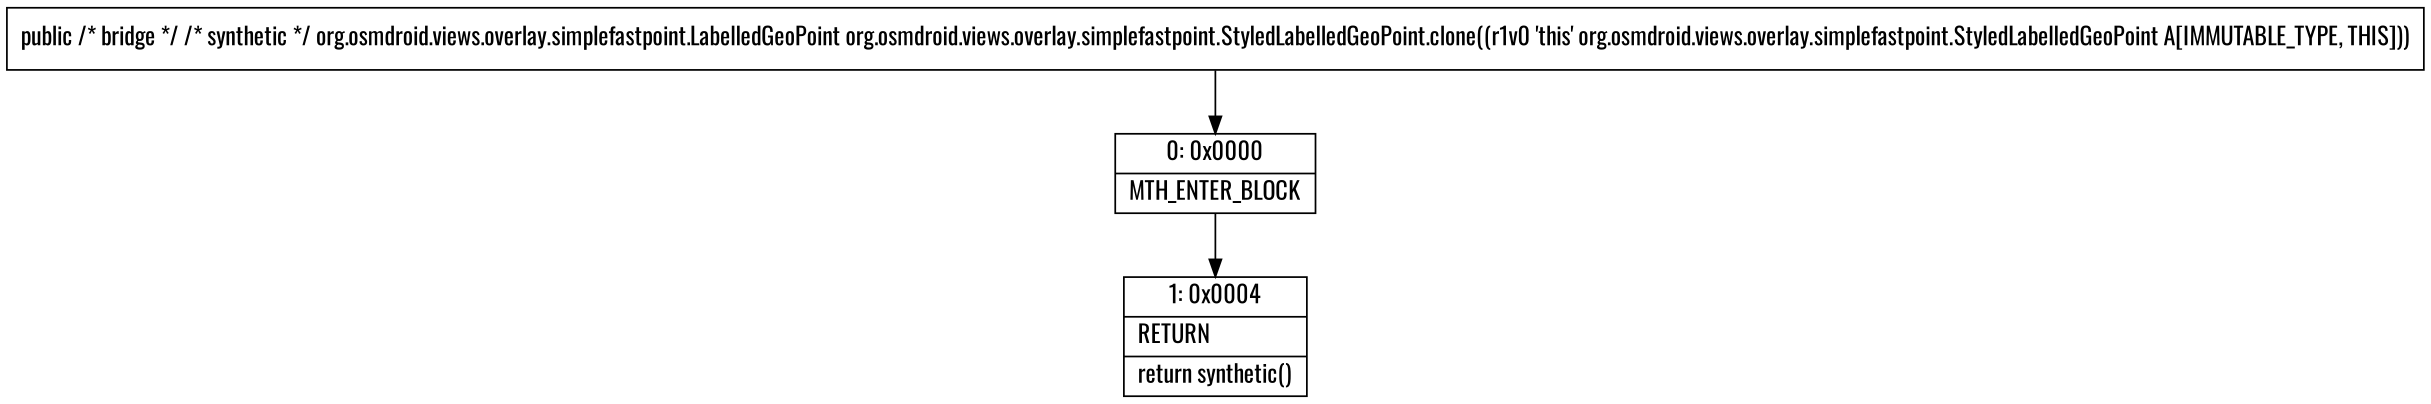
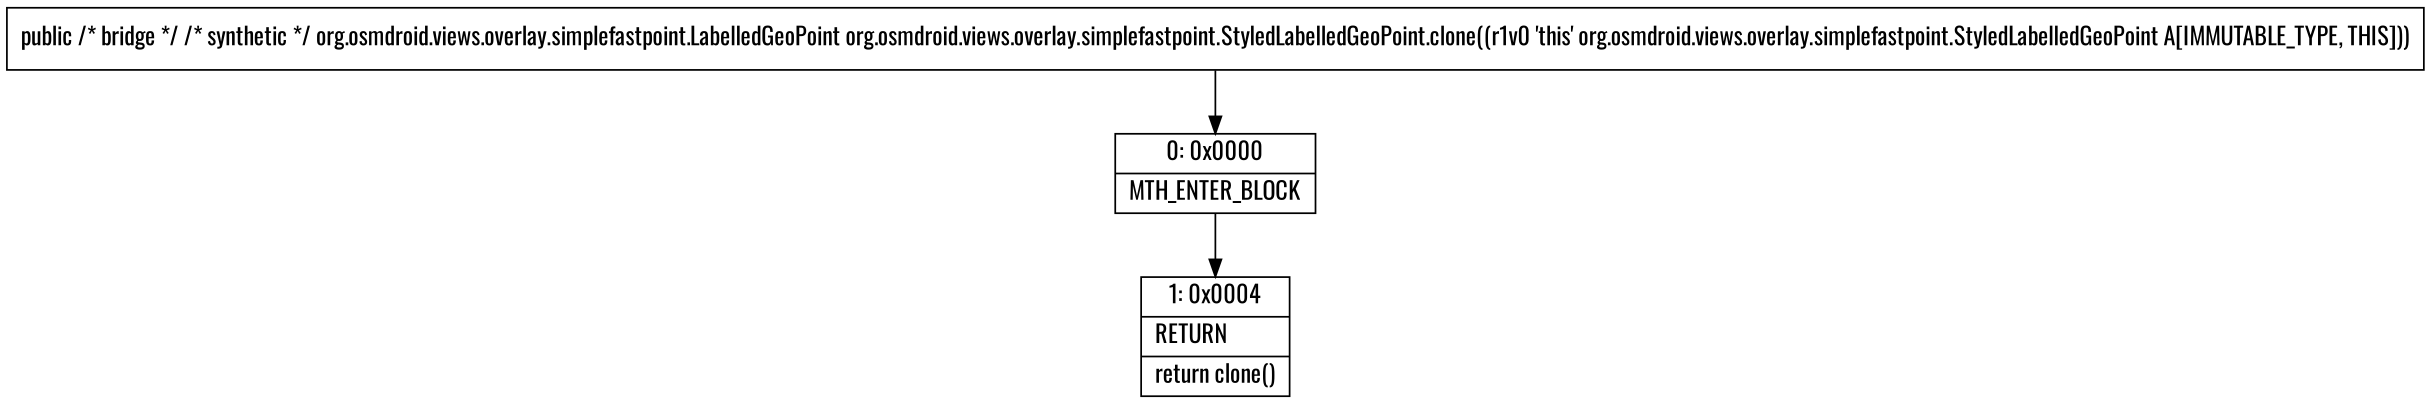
(1215, 375) -> (1215, 375)
